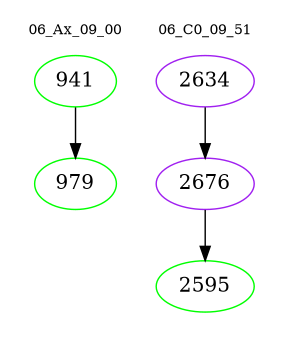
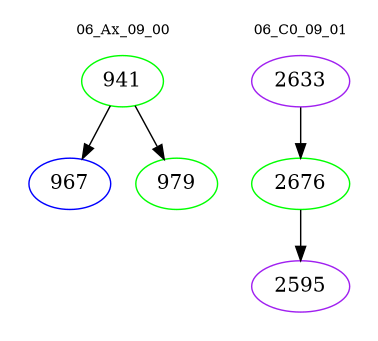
(205, 31) -> (301, 31)
(205, 81) -> (301, 81)
none -> (70, 184)
(205, 184) -> (301, 184)
(205, 286) -> (301, 286)
